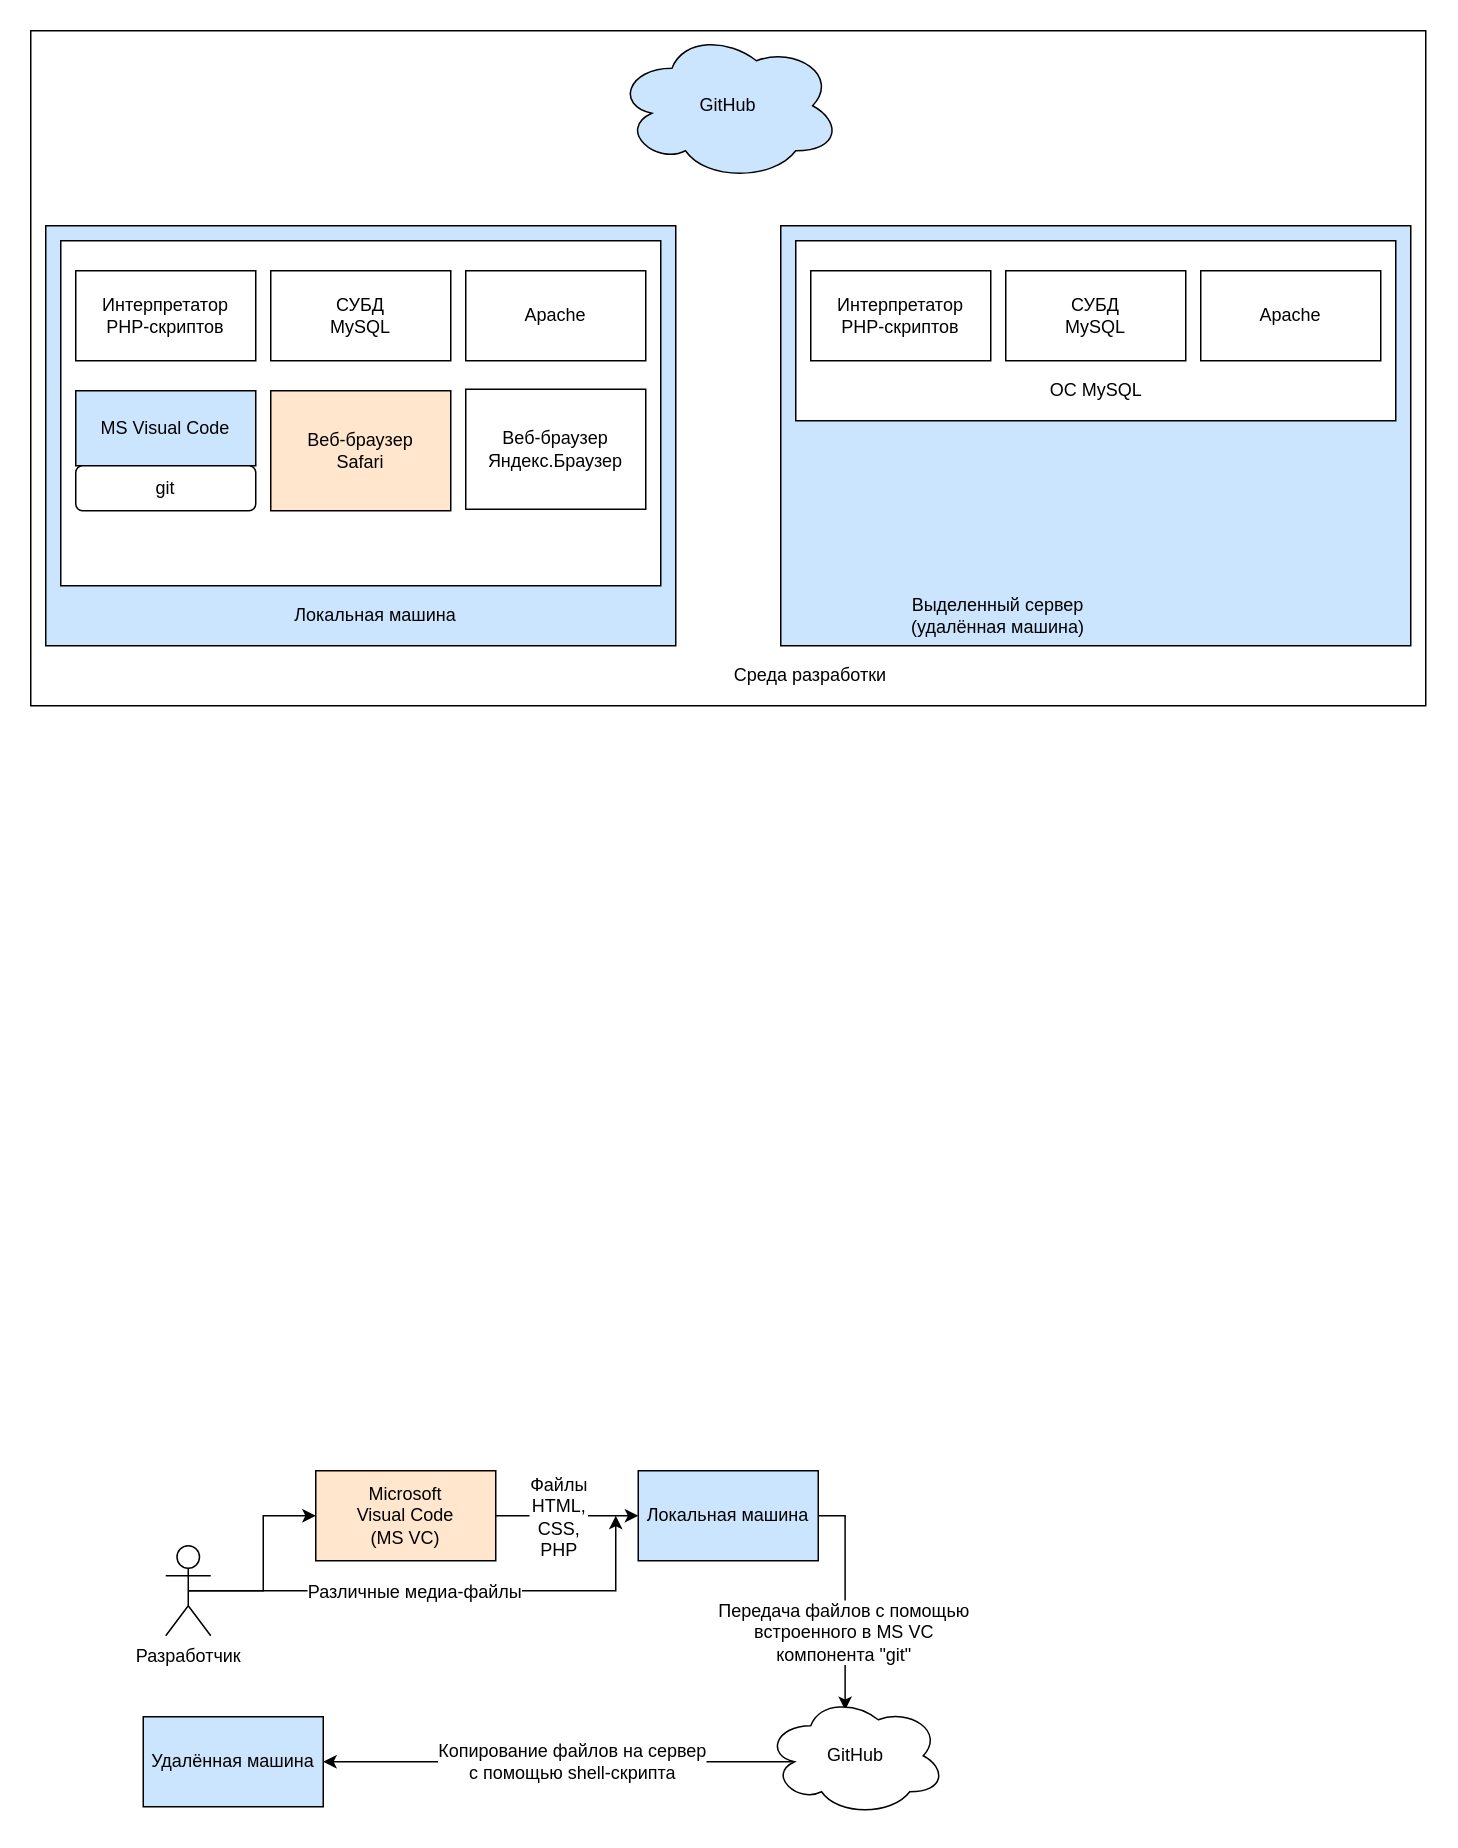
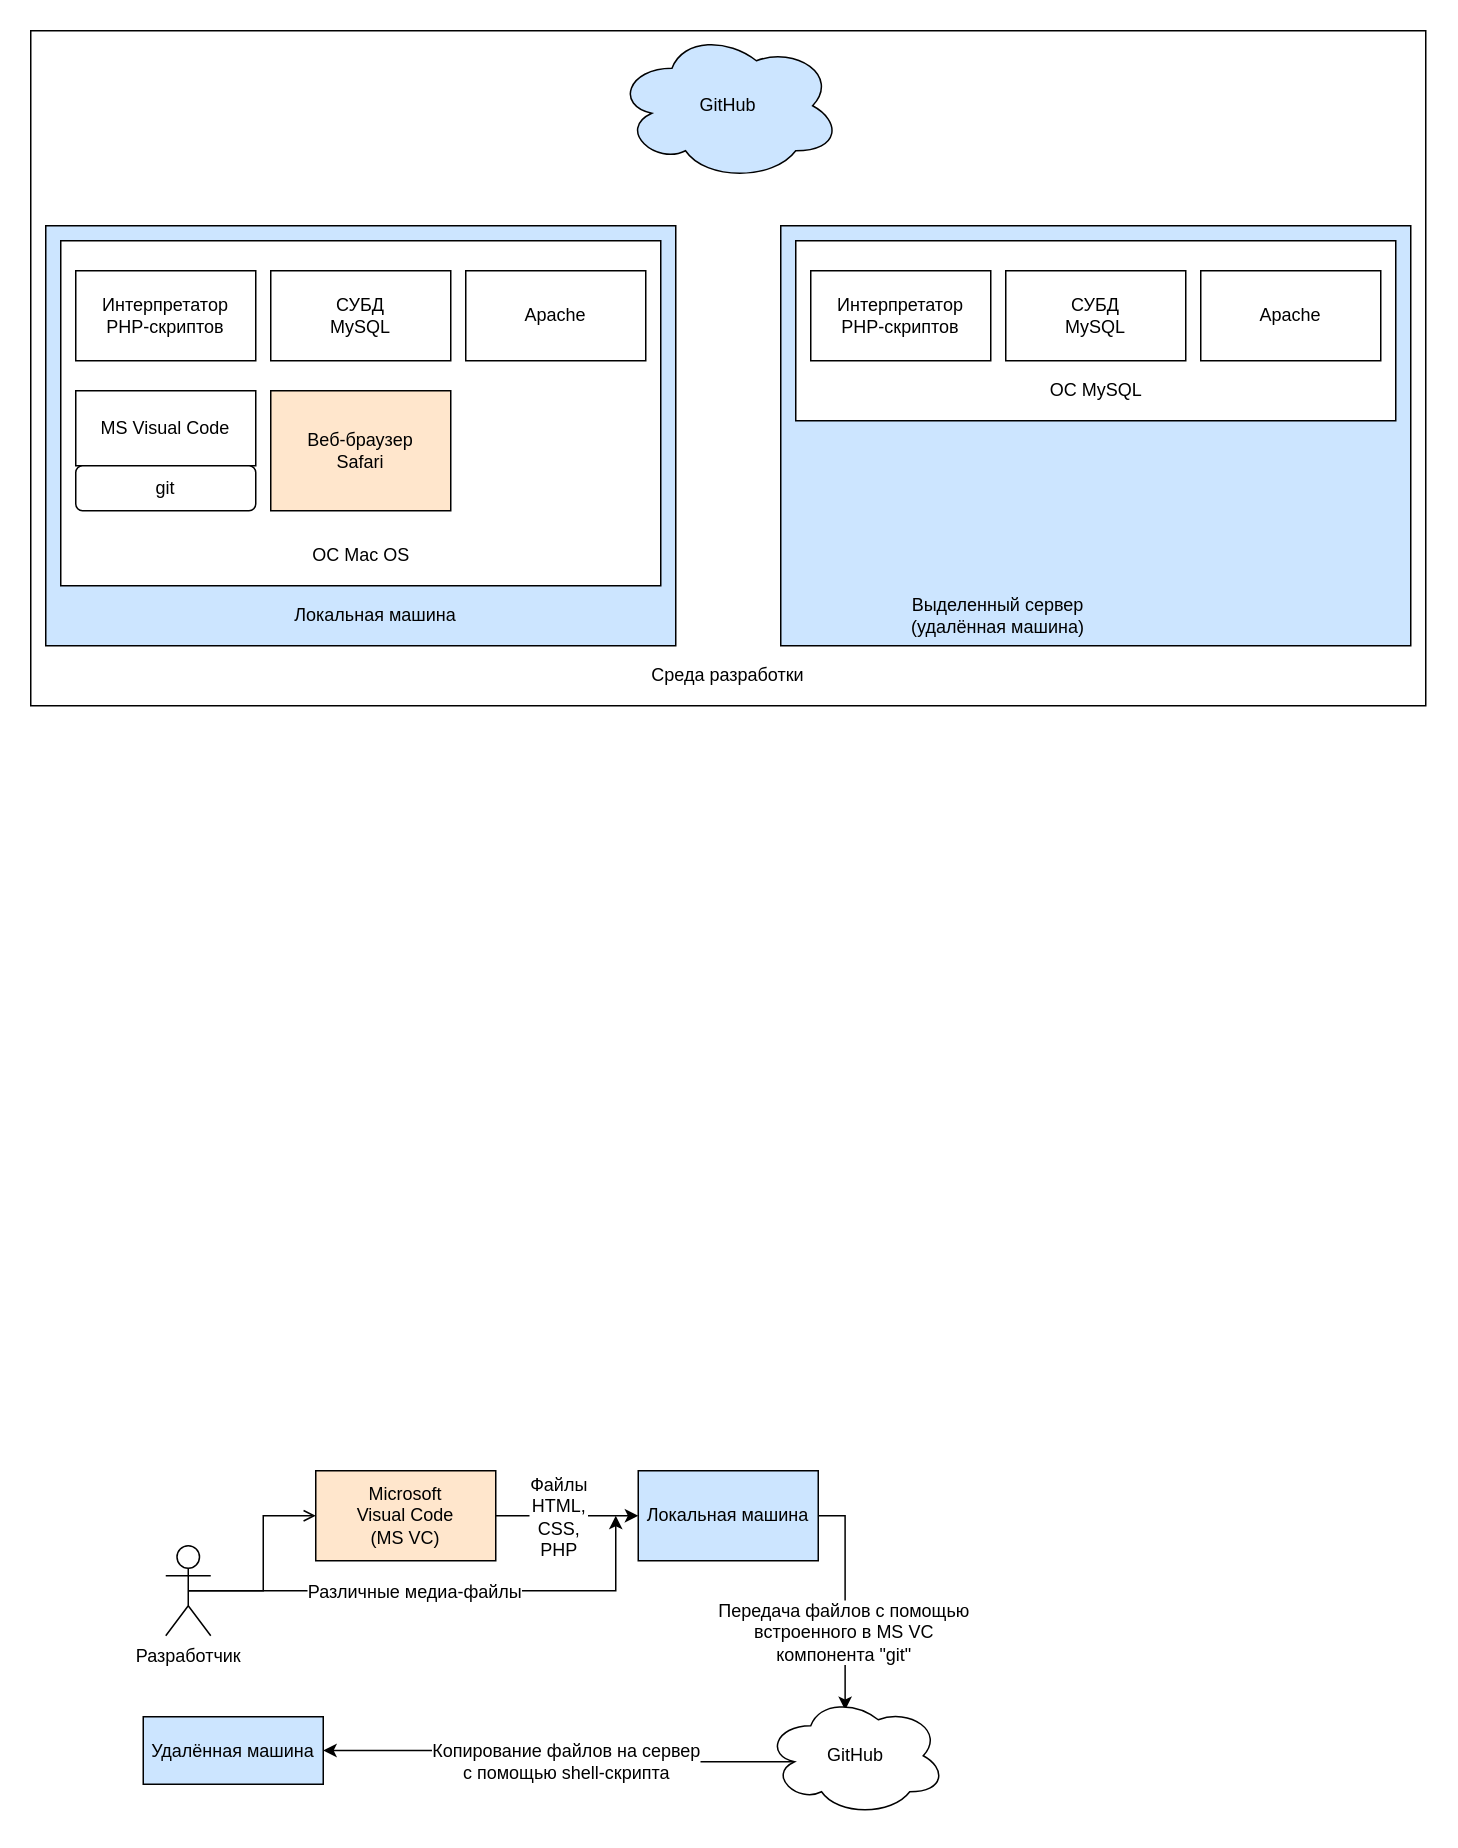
(166, 428) -> (166, 428)
(556, 449) -> none
none -> (361, 556)
(811, 676) -> (728, 676)
(304, 1516) -> (306, 1516)
(233, 1762) -> (233, 1751)
